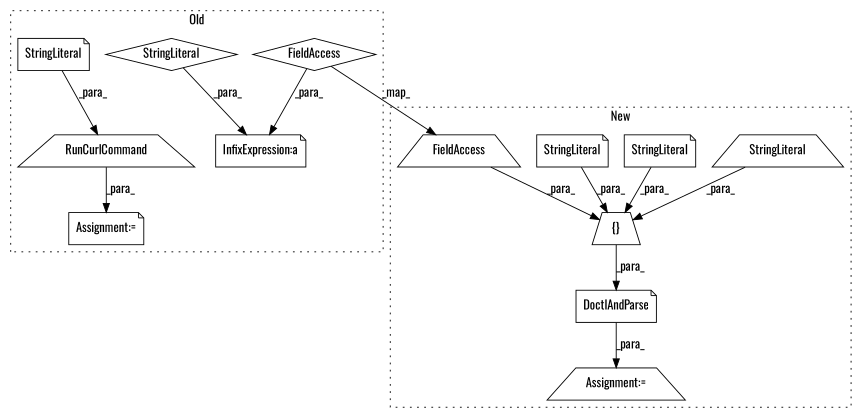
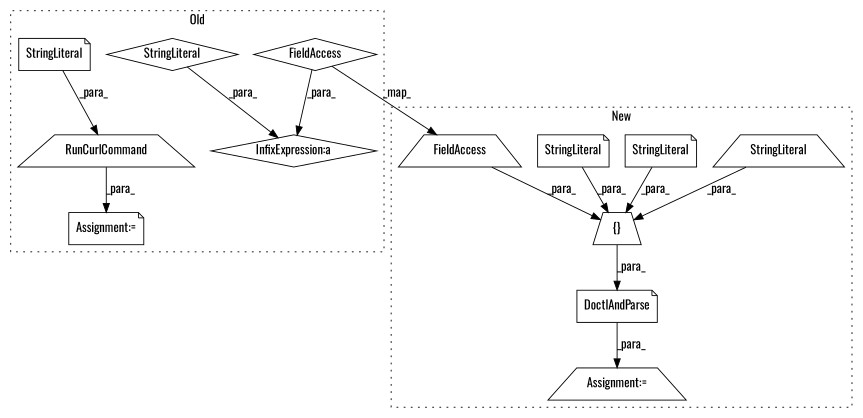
(261, 151) -> (294, 151)
